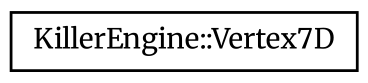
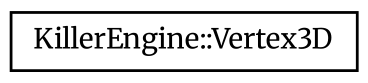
(184, 42) -> (184, 42)
